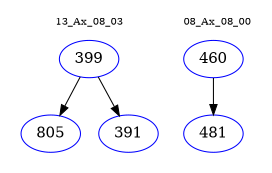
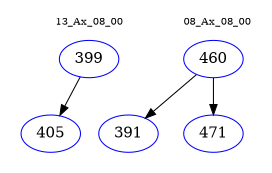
(90, 22) -> (90, 22)
(106, 92) -> (182, 87)
(51, 134) -> (51, 134)
(213, 134) -> (213, 134)
